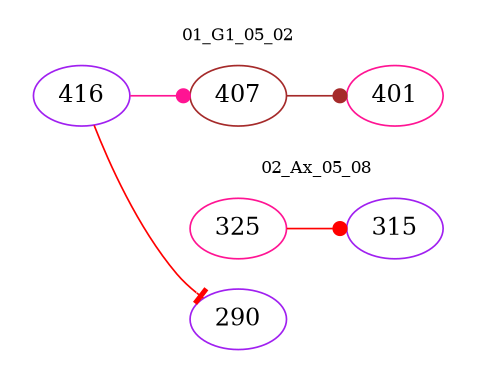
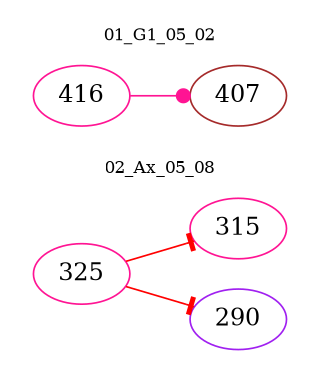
(82, 96) -> (82, 96)
(395, 96) -> none
(136, 215) -> (156, 295)
(310, 229) -> (156, 252)
(395, 229) -> (238, 229)
